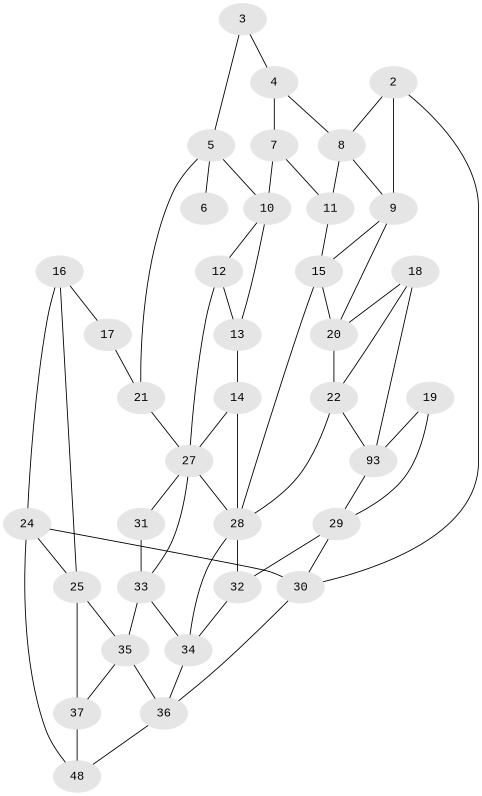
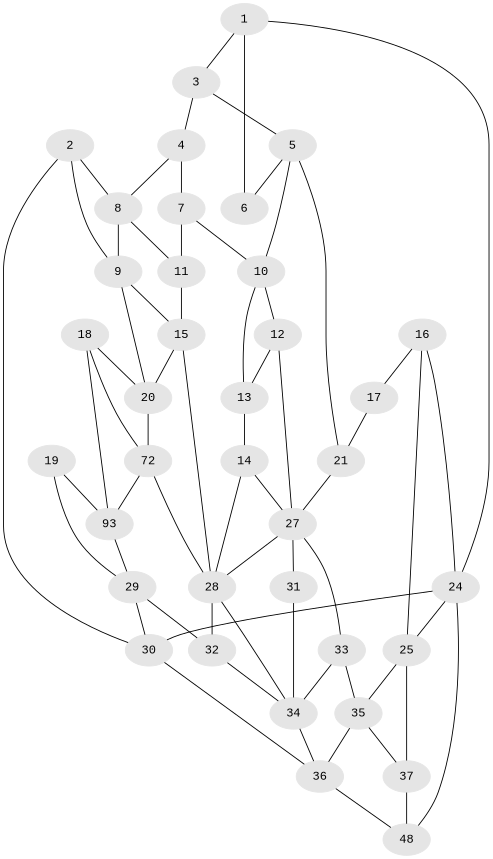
none -> (245, 19)
(334, 398) -> (148, 461)
(141, 556) -> (294, 650)
